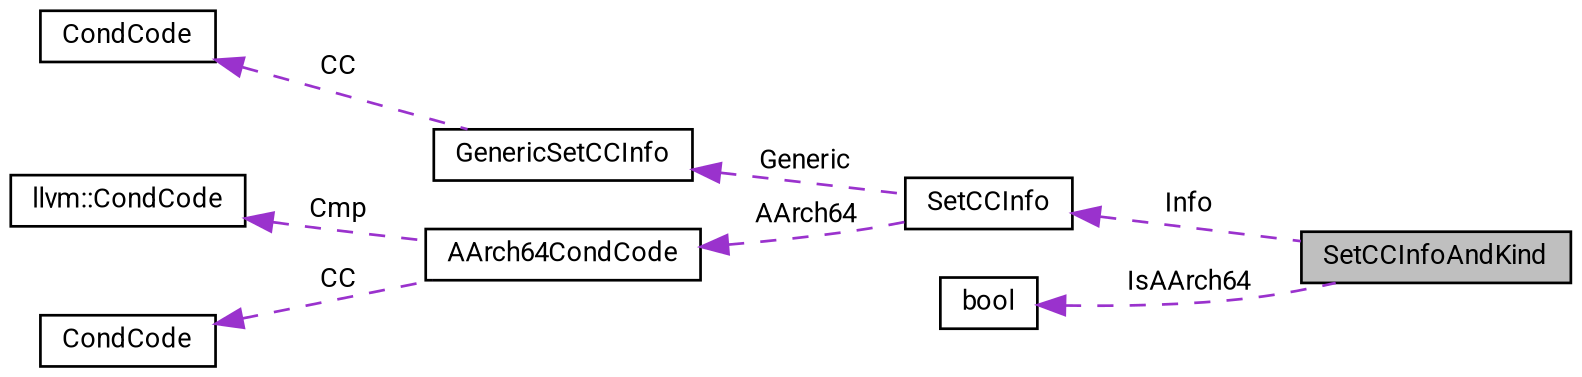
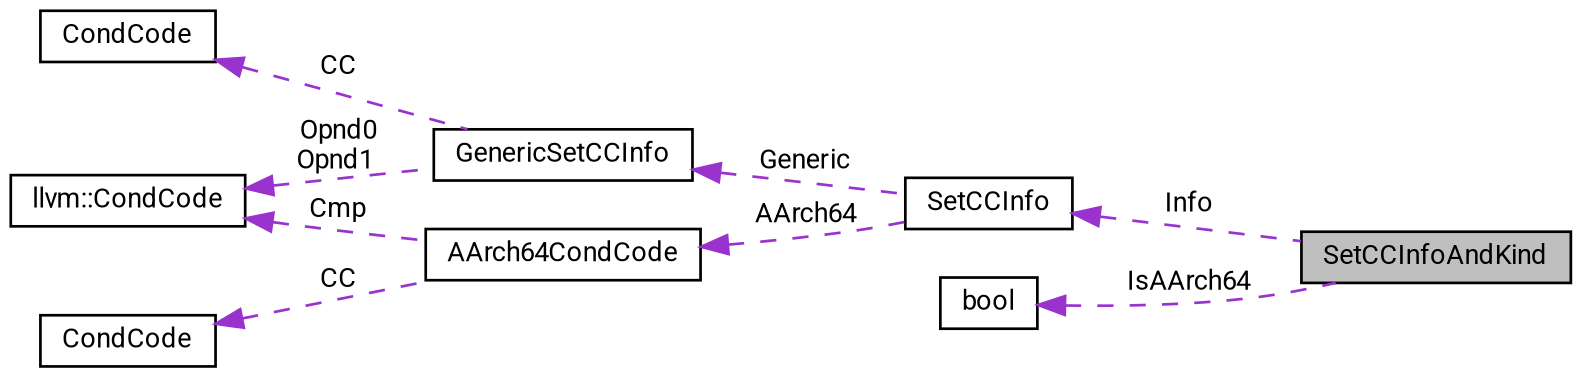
none -> (353, 177)
